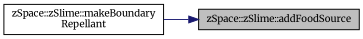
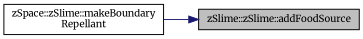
(279, 19) -> (279, 19)
